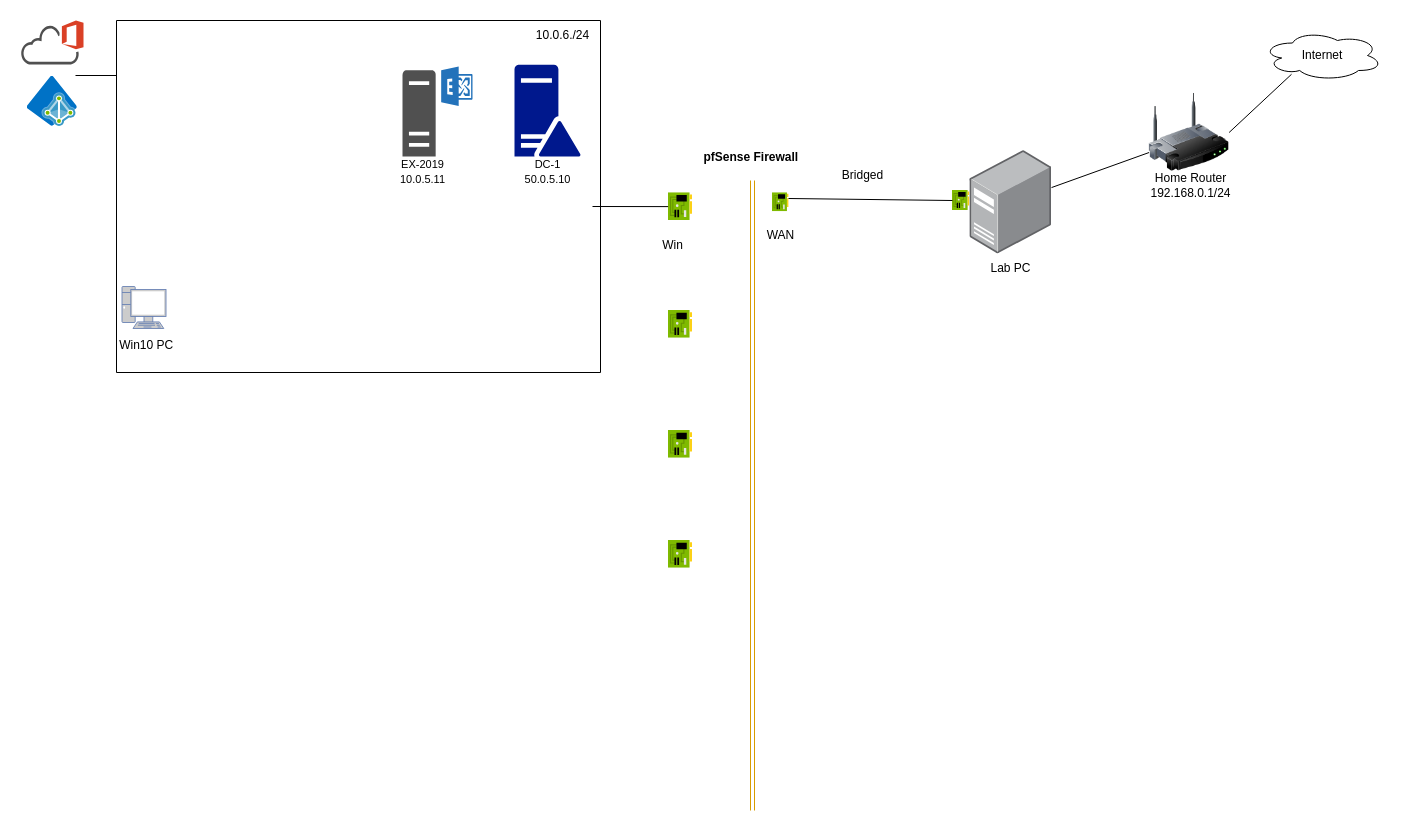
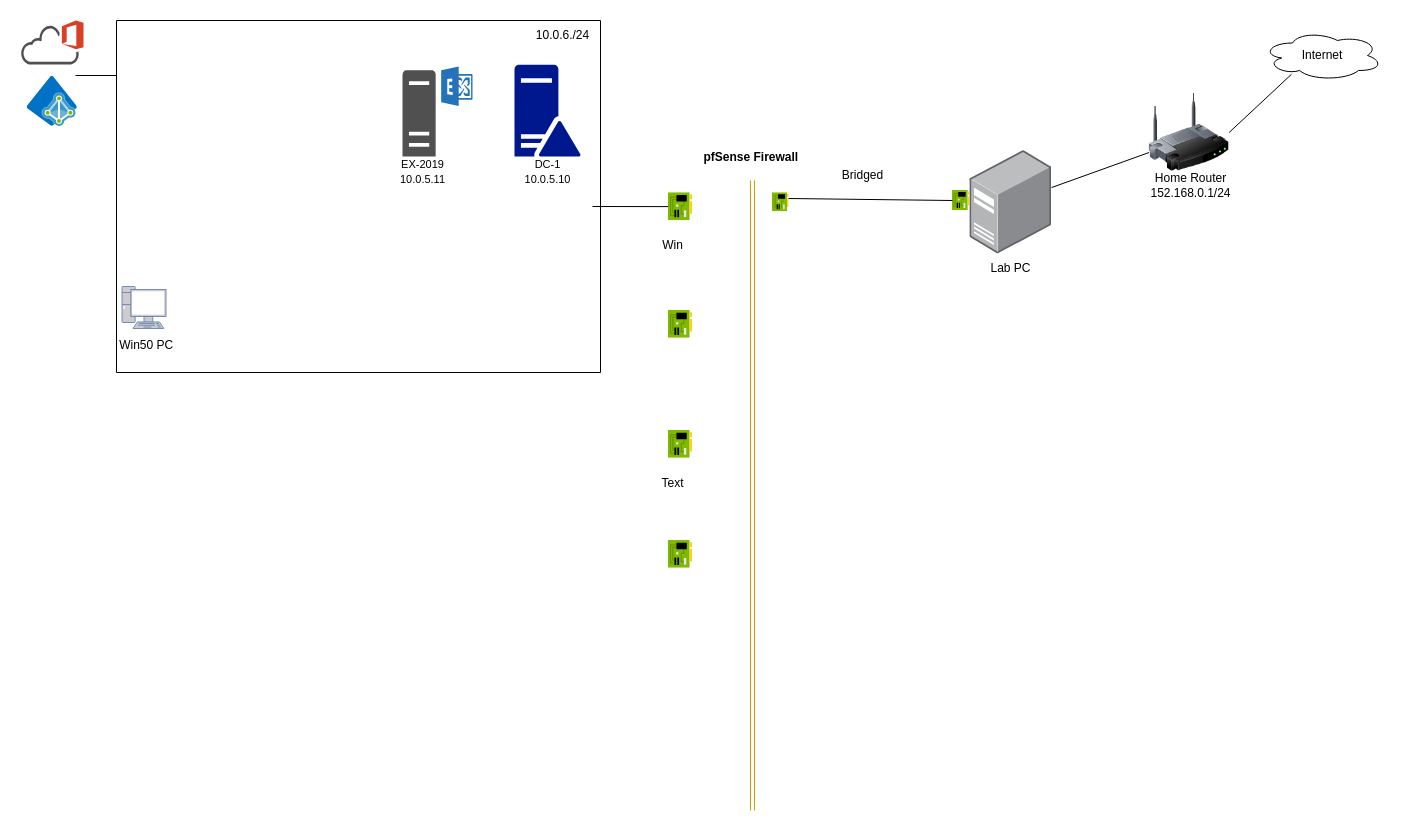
(548, 172) -> (548, 172)
(1191, 186) -> (1191, 186)
(781, 236) -> none
(145, 346) -> (145, 346)
none -> (673, 484)
